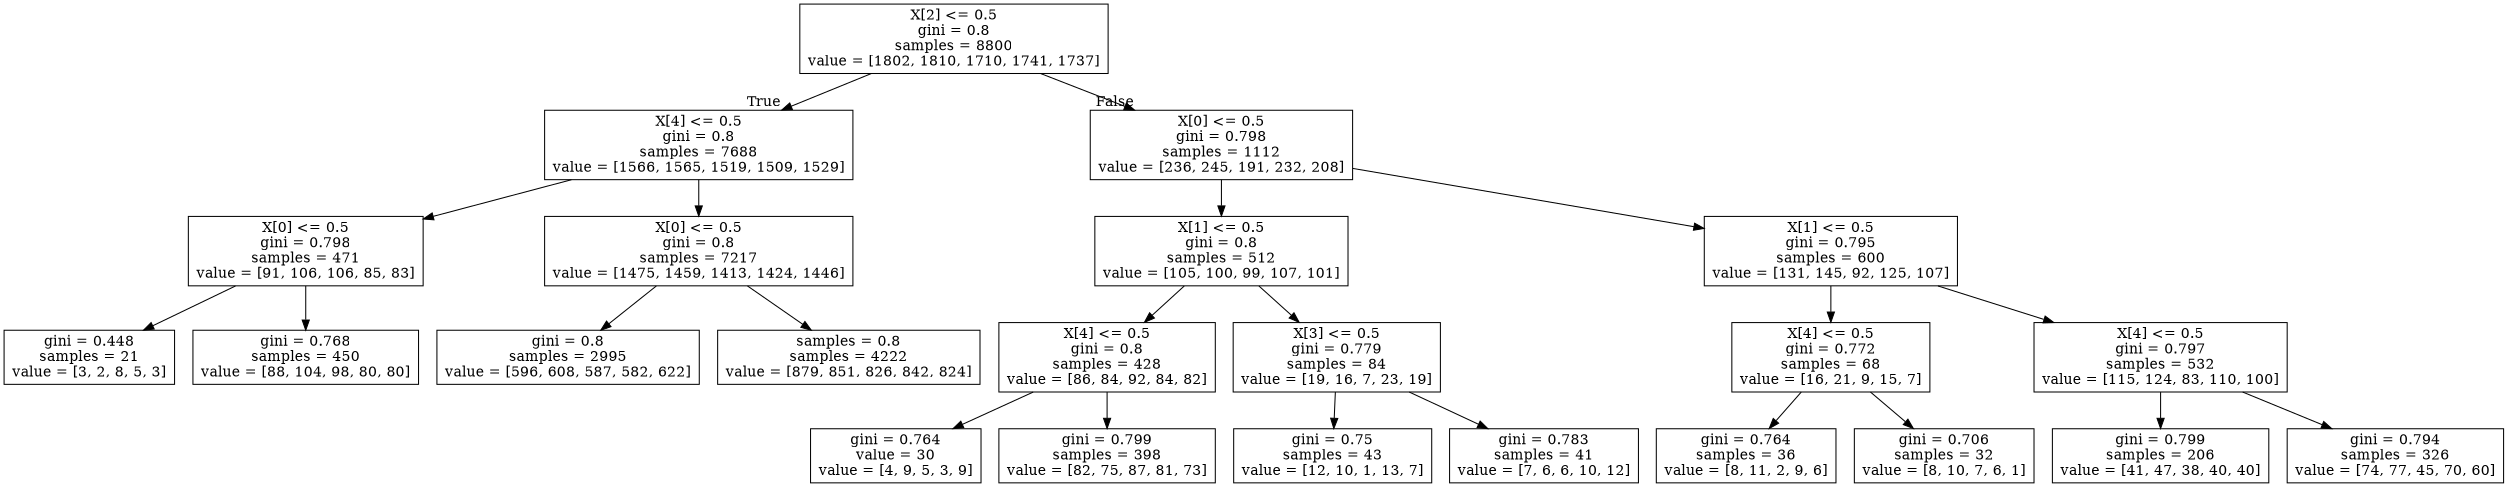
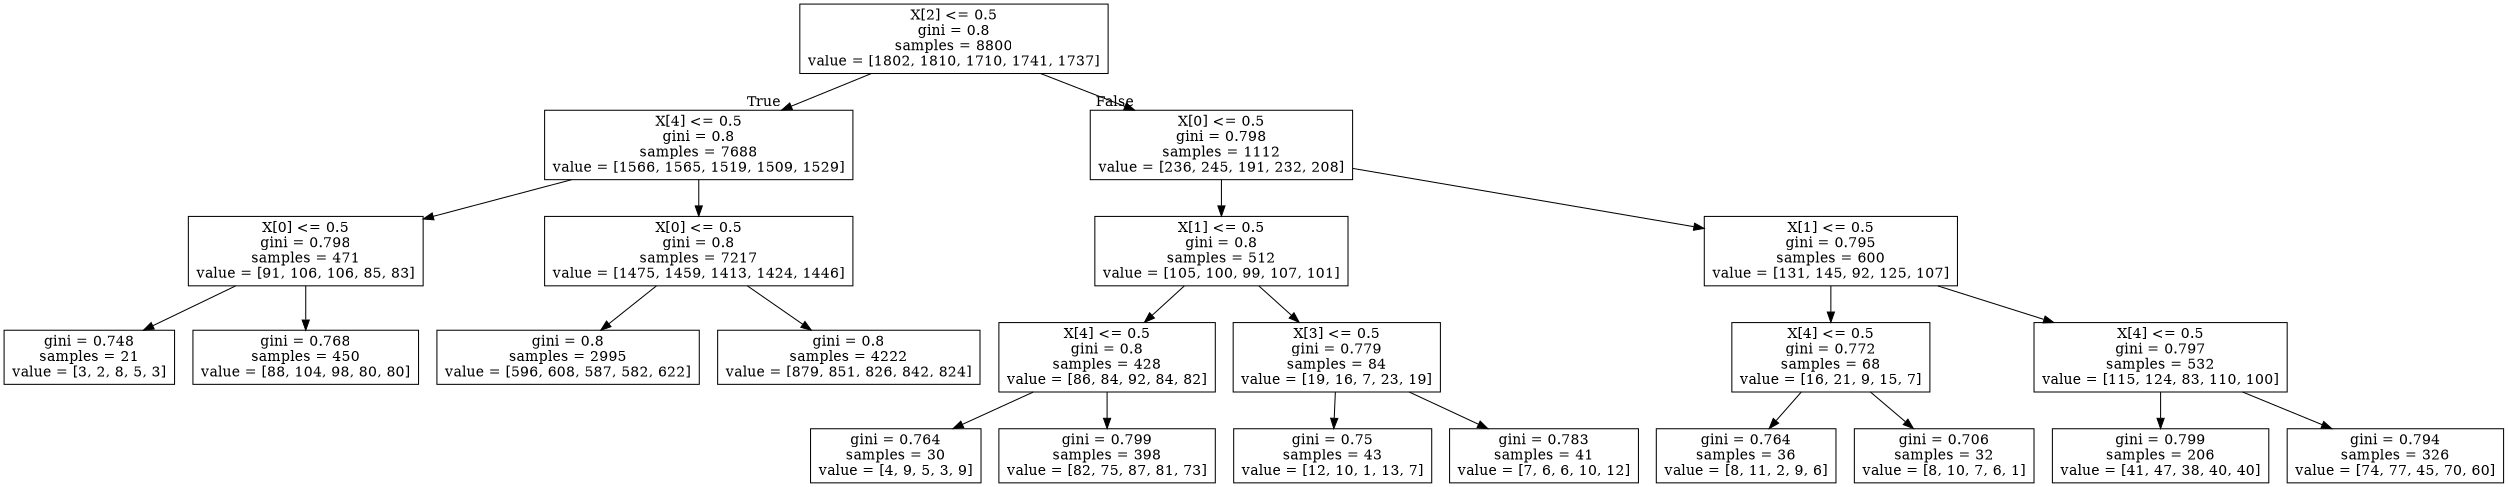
(89, 357) -> (89, 357)
(849, 357) -> (849, 357)
(896, 456) -> (896, 456)
